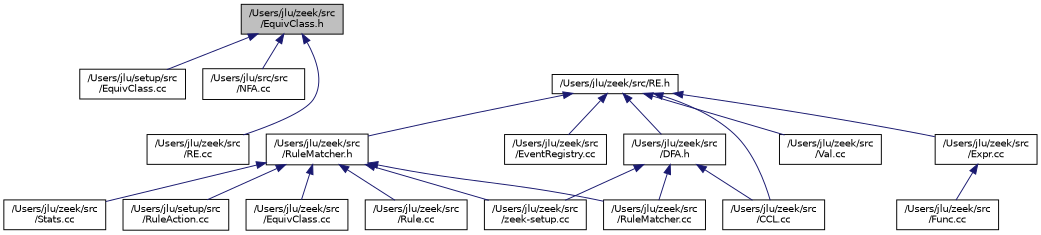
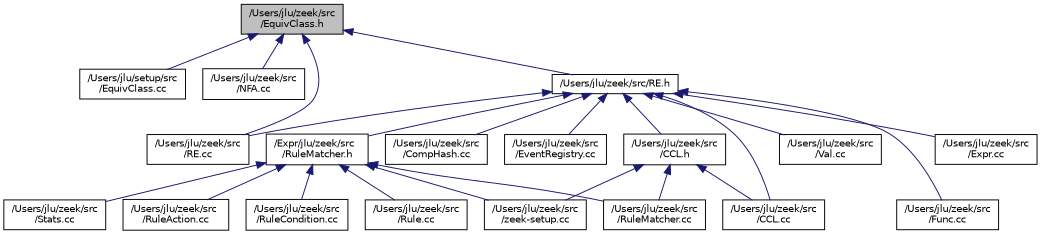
none -> (463, 53)
(254, 84) -> (254, 84)
none -> (395, 112)
(317, 149) -> (317, 149)
none -> (436, 149)
(675, 149) -> (675, 149)
(964, 186) -> (894, 137)
(176, 215) -> (176, 215)
(297, 215) -> (297, 215)
